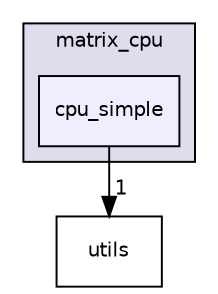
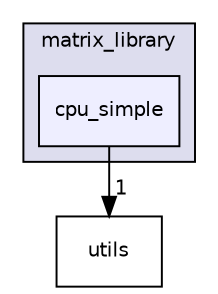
(109, 42) -> (109, 42)
